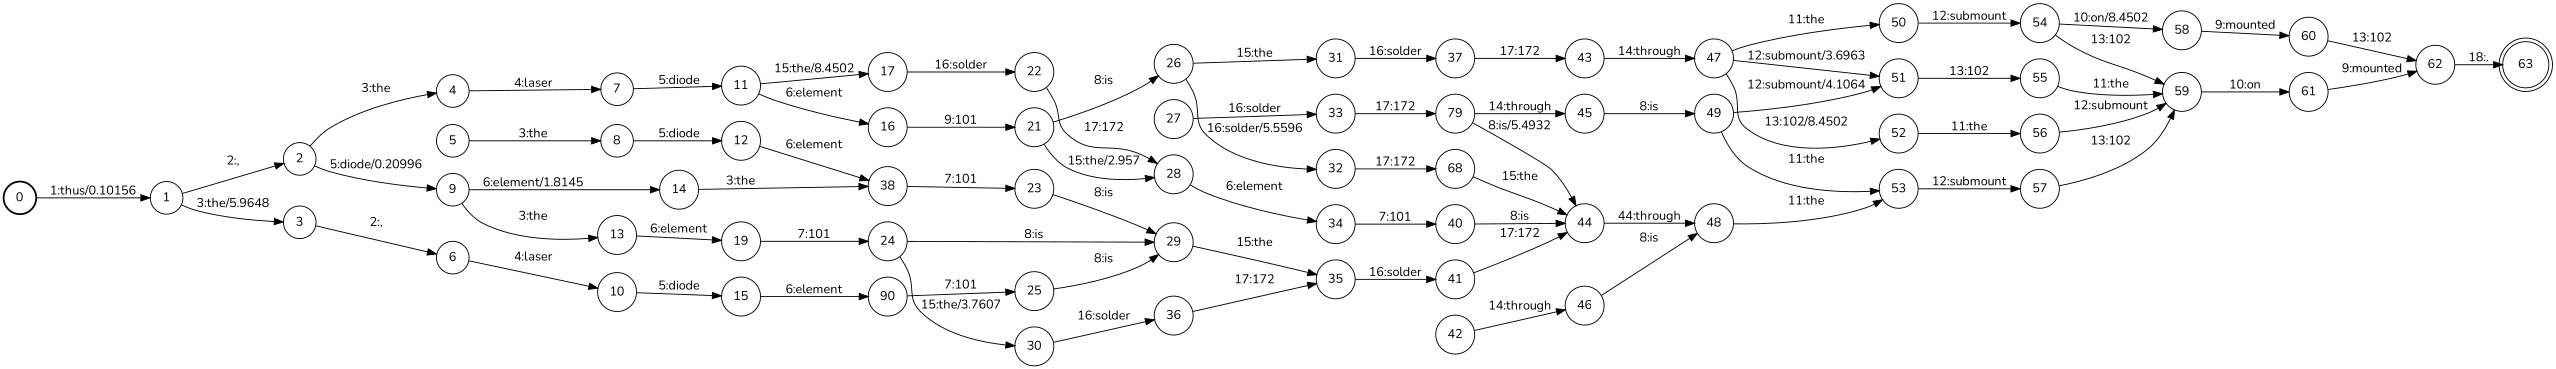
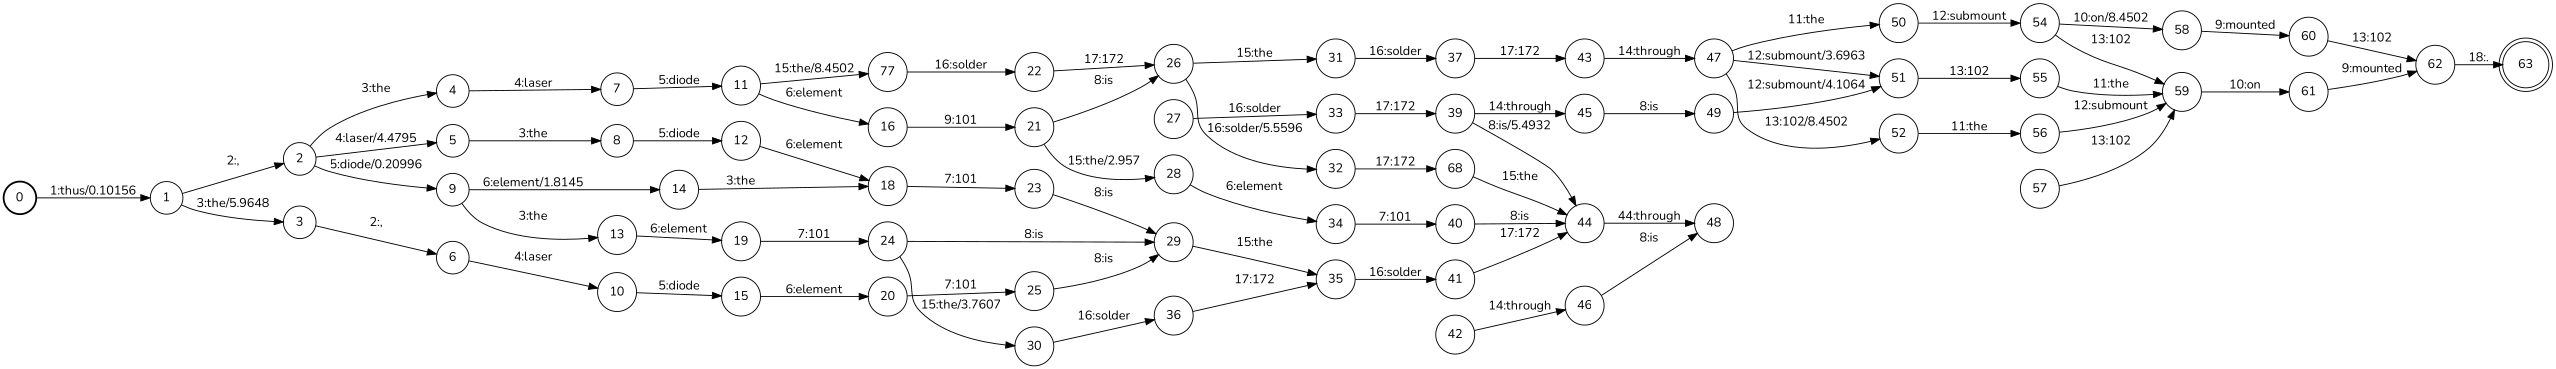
(888, 72) -> (888, 72)
(1455, 114) -> (1455, 114)
(1082, 144) -> (1099, 68)
none -> (372, 150)
(888, 186) -> (888, 186)
(1899, 189) -> none
(888, 297) -> (888, 297)
